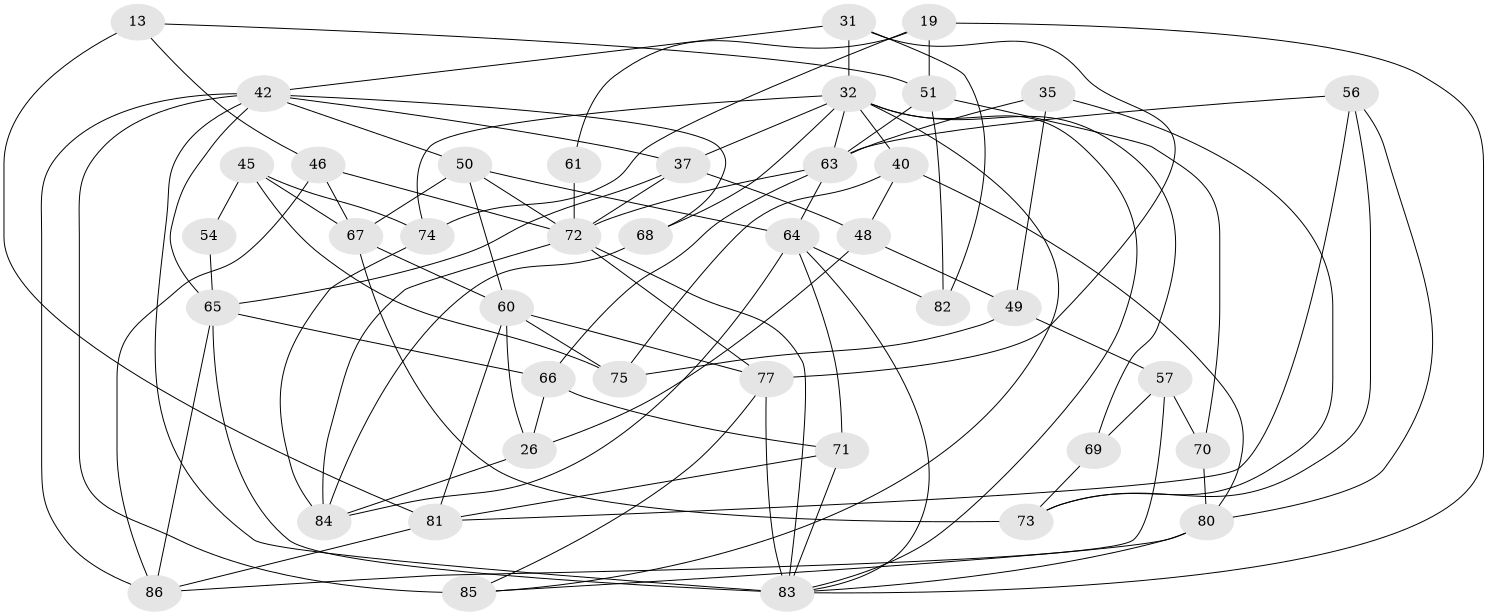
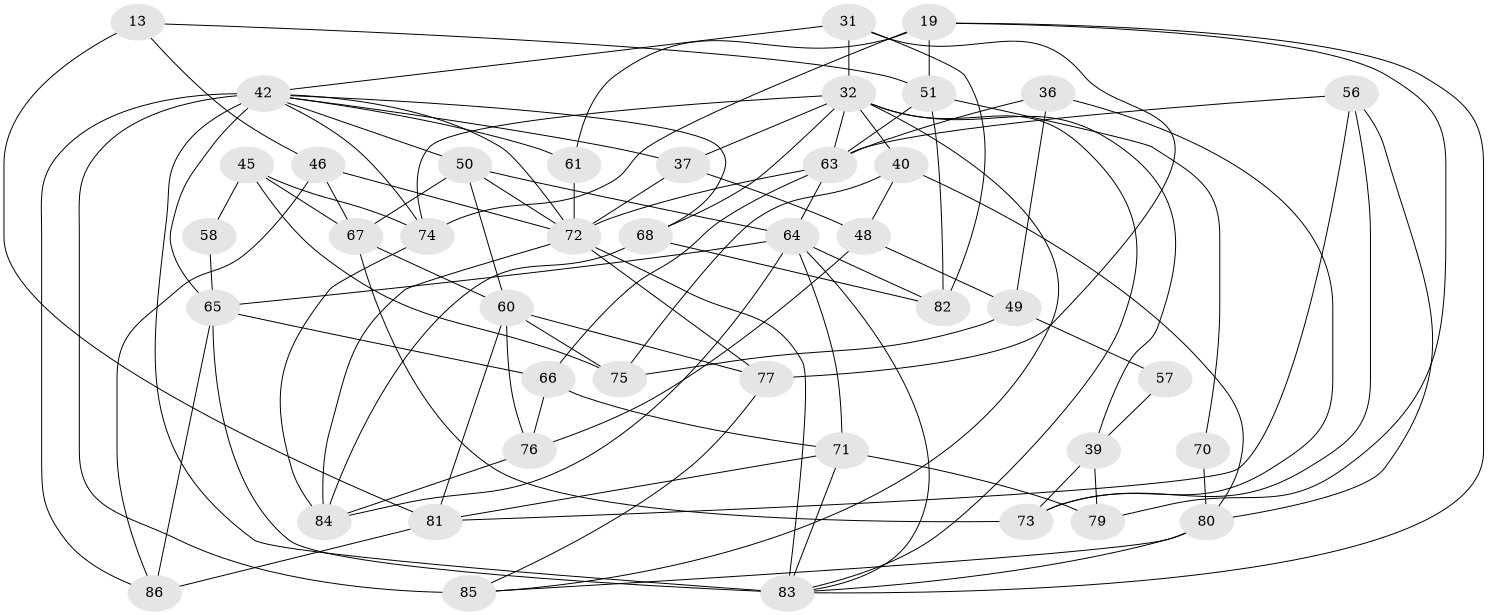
(1048, 94) -> (1048, 94)
none -> (423, 120)
none -> (495, 144)
none -> (360, 152)
(209, 236) -> (209, 236)
(456, 257) -> (477, 279)
none -> (794, 272)
(1184, 415) -> none
(530, 451) -> (530, 451)
(1094, 451) -> (1094, 451)
(768, 487) -> none
none -> (1098, 522)
(732, 568) -> none
